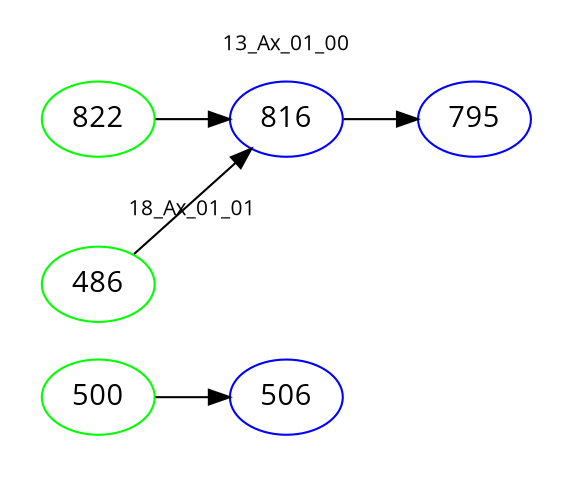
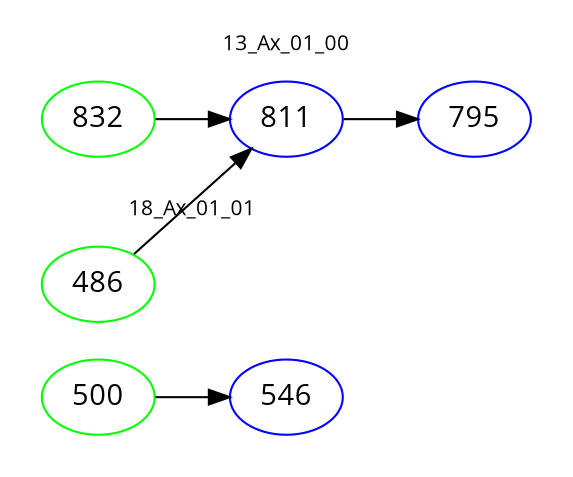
(98, 119) -> (98, 119)
(286, 119) -> (286, 119)
(286, 397) -> (286, 397)
